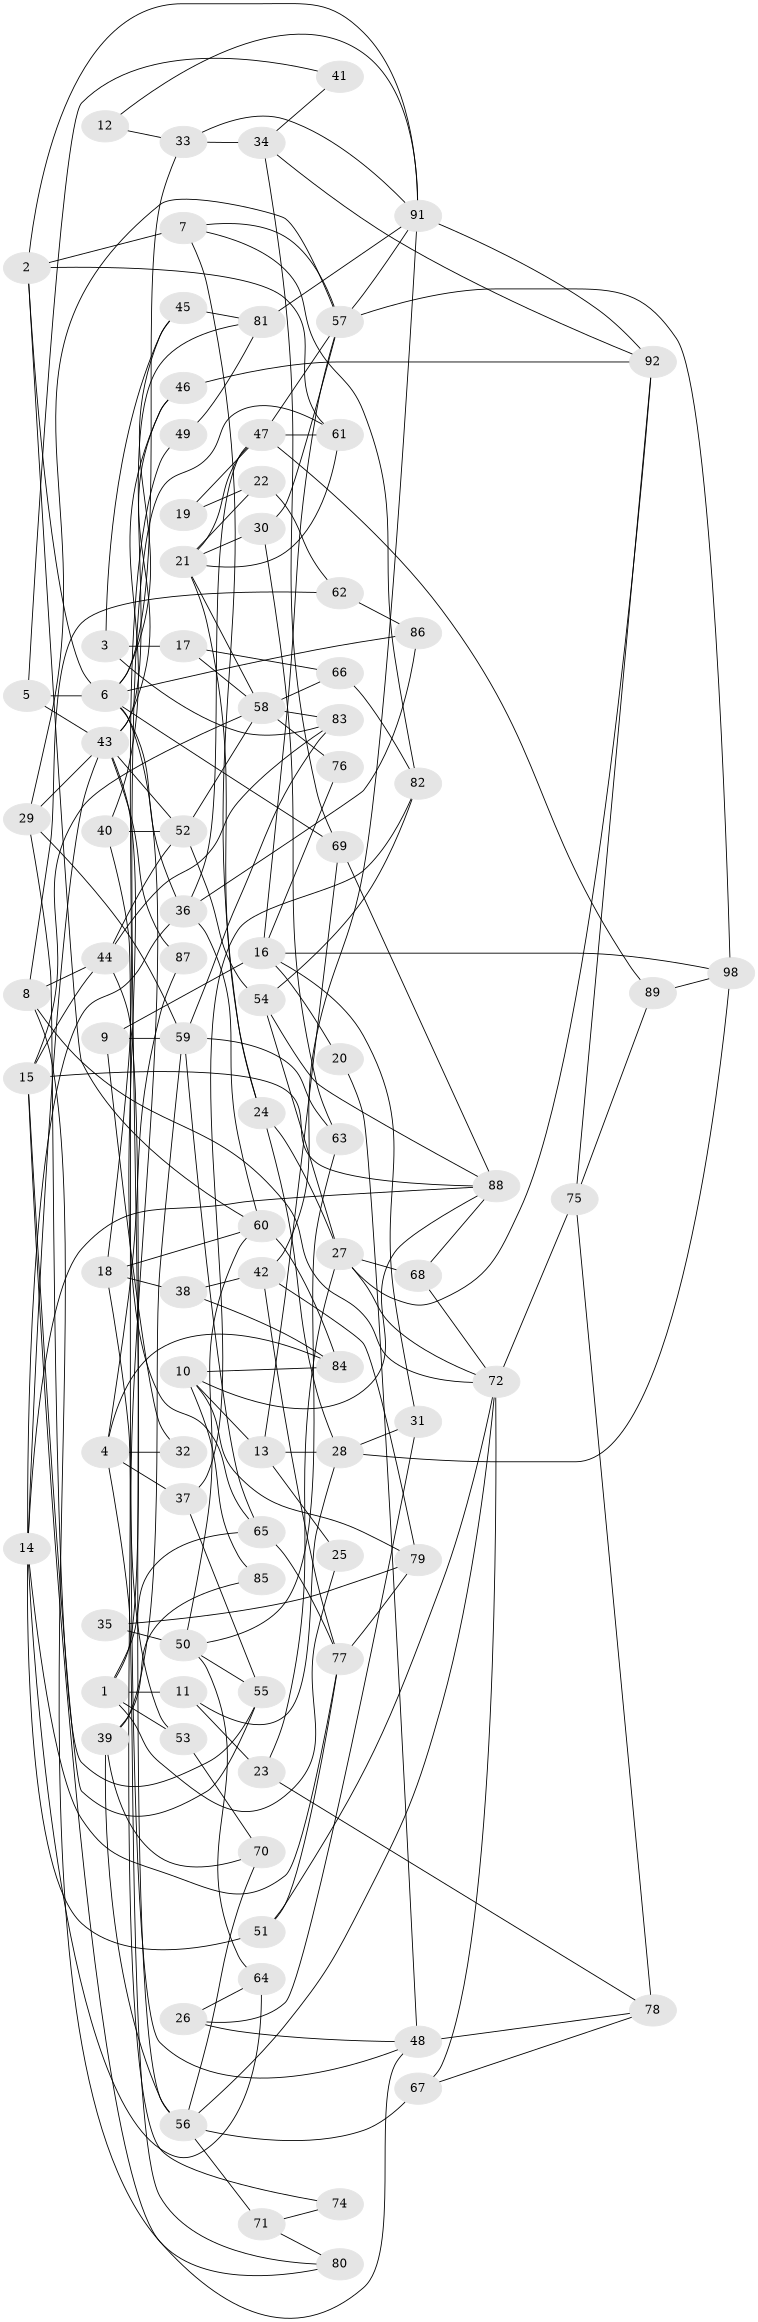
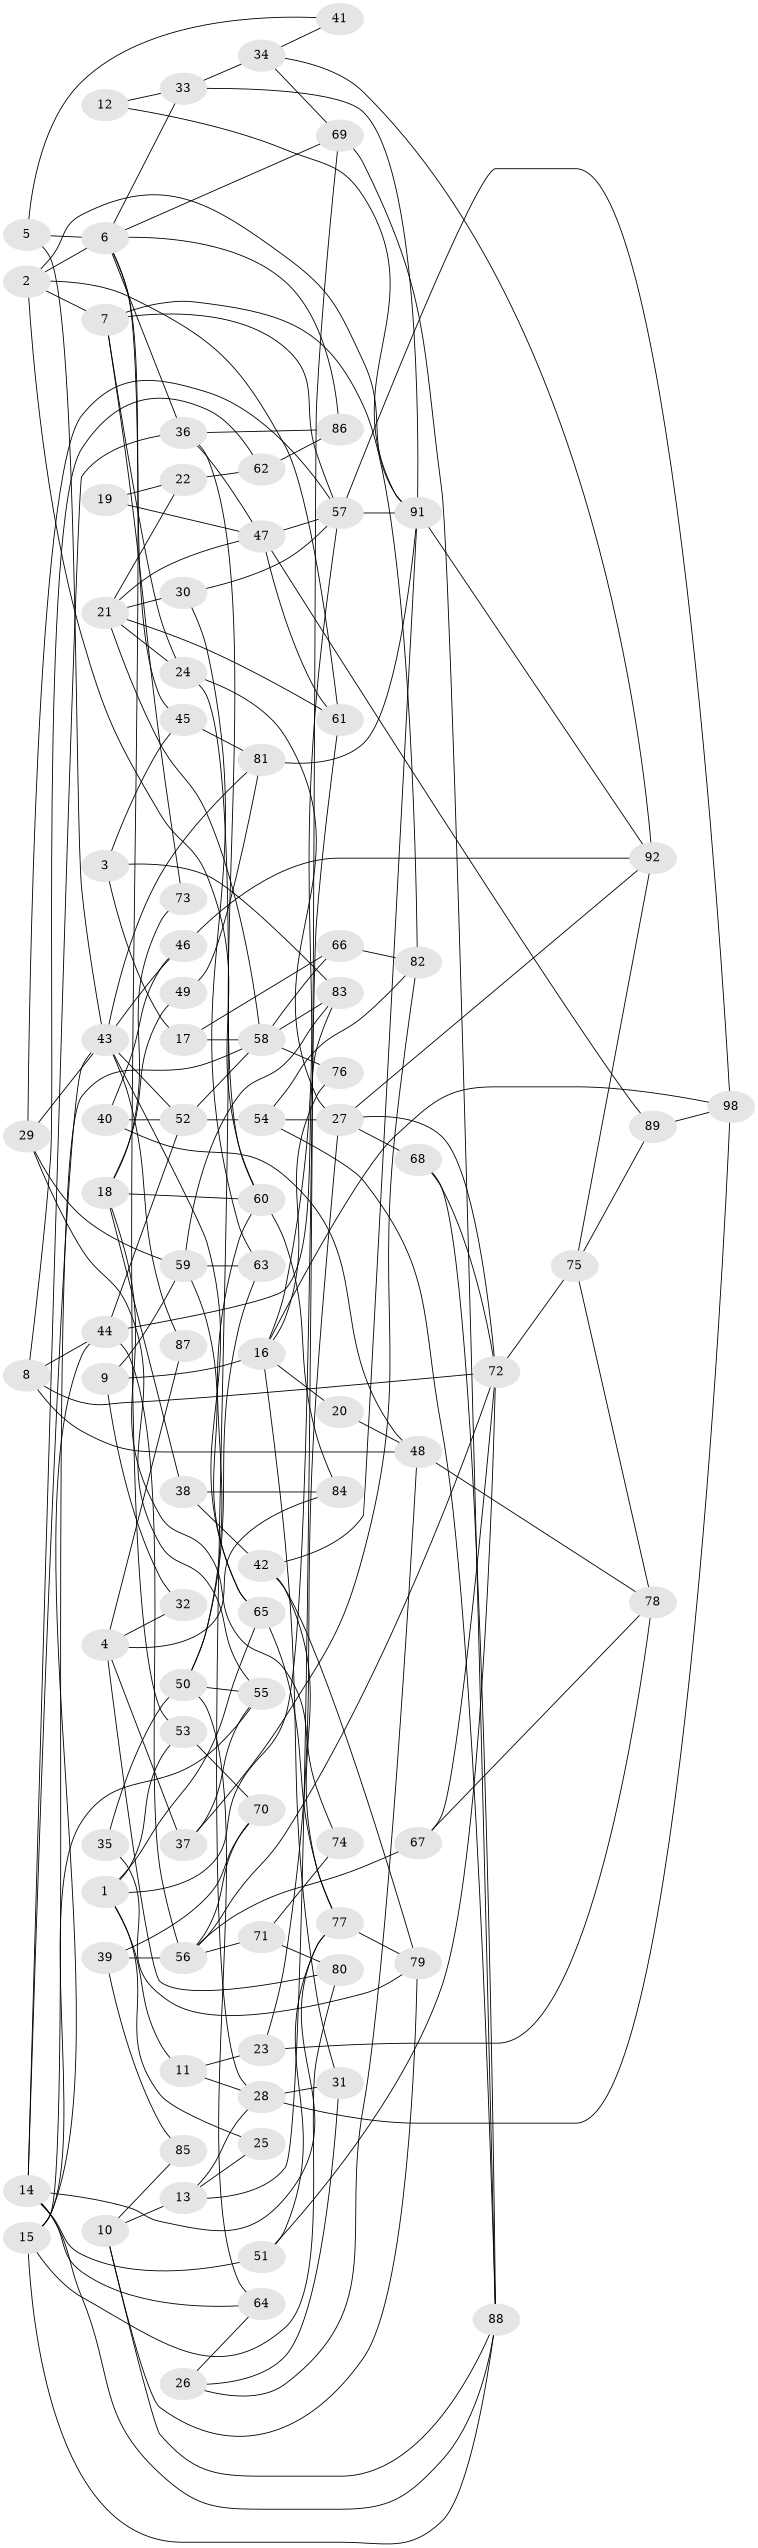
none -> (183, 899)
(157, 1359) -> none
(262, 1370) -> none
